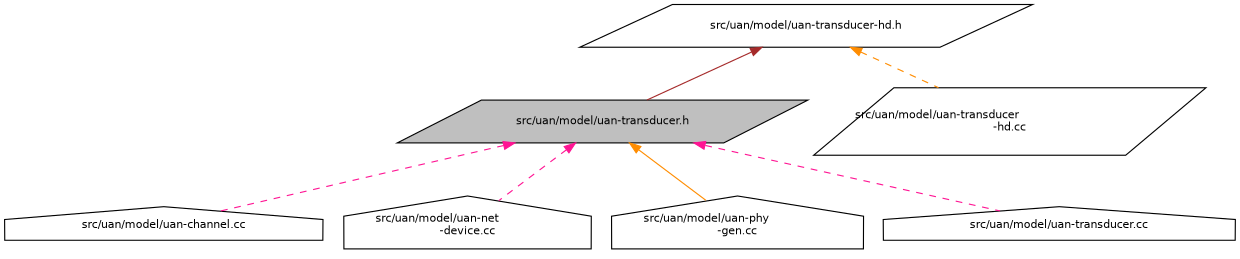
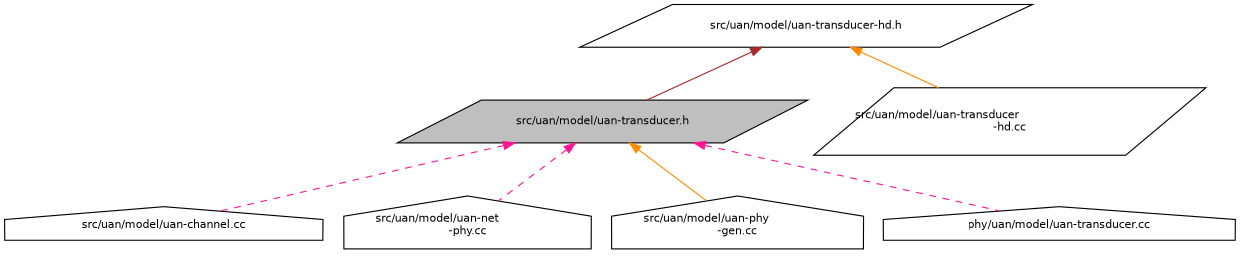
(900, 70) -> (900, 70)
(468, 225) -> (468, 225)
(1059, 225) -> (1059, 225)
